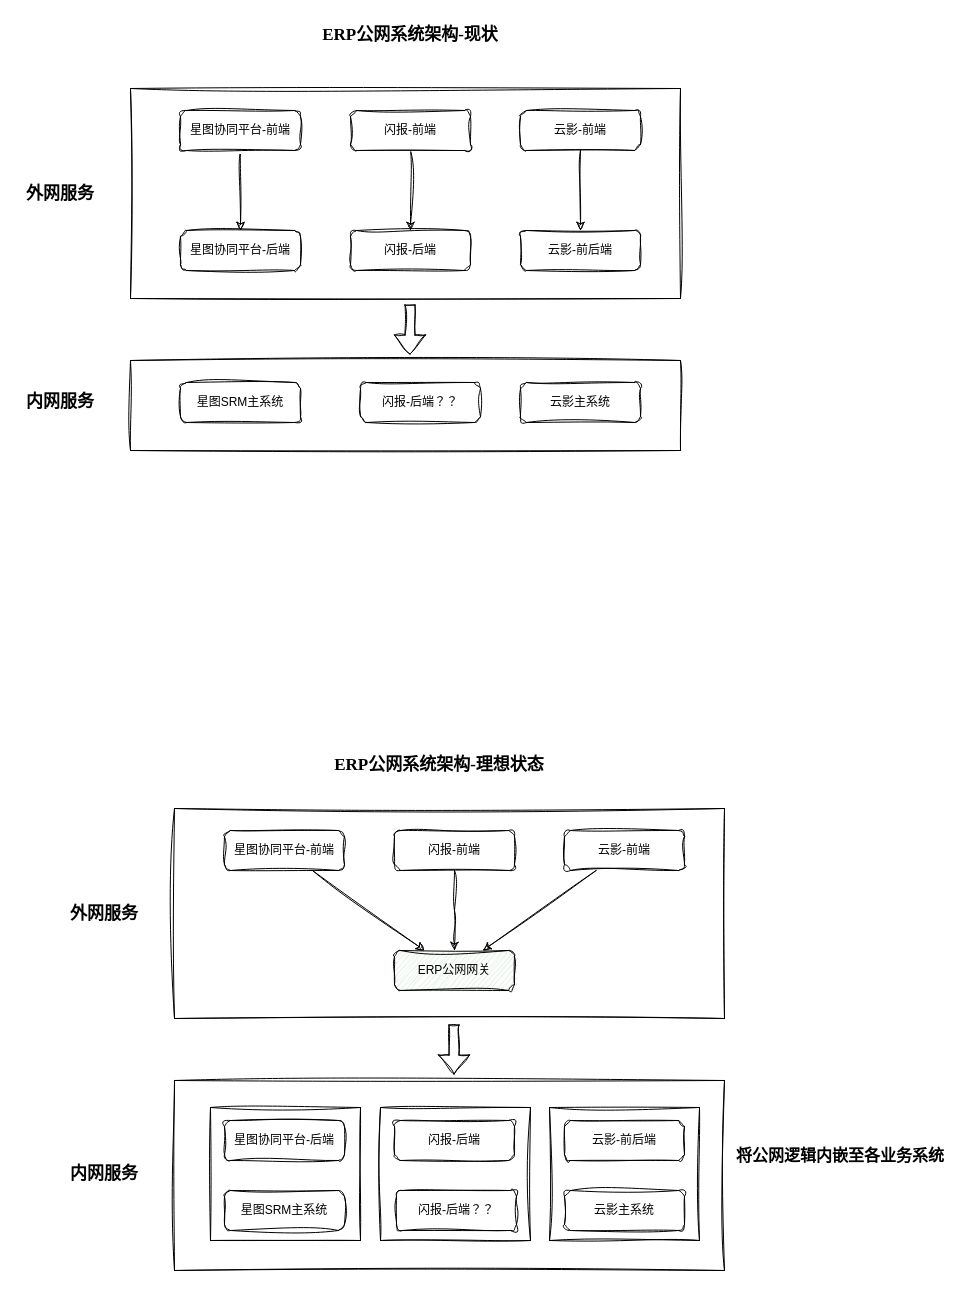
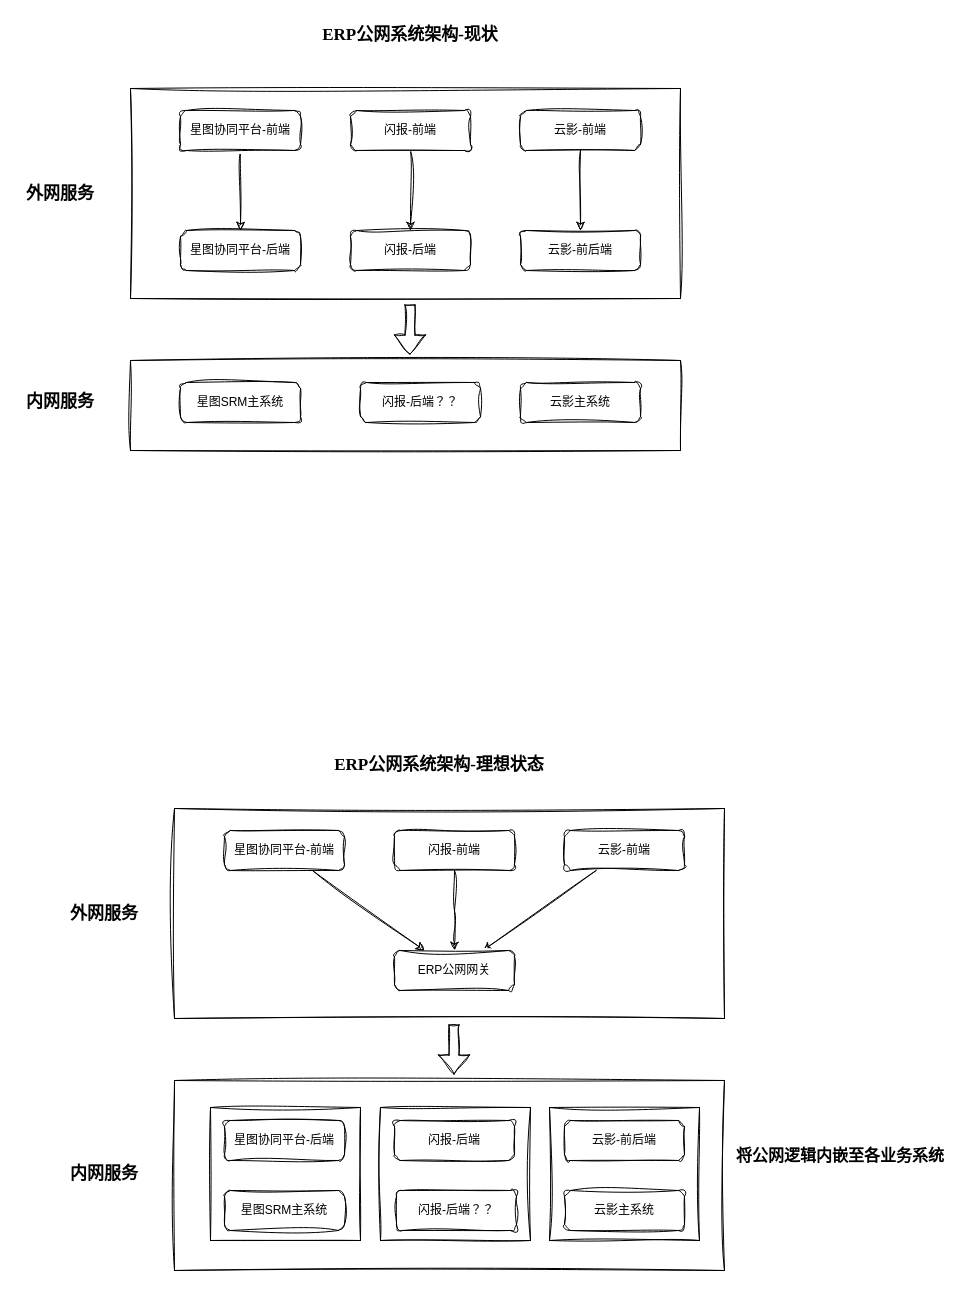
(455, 971) -> (455, 971)
